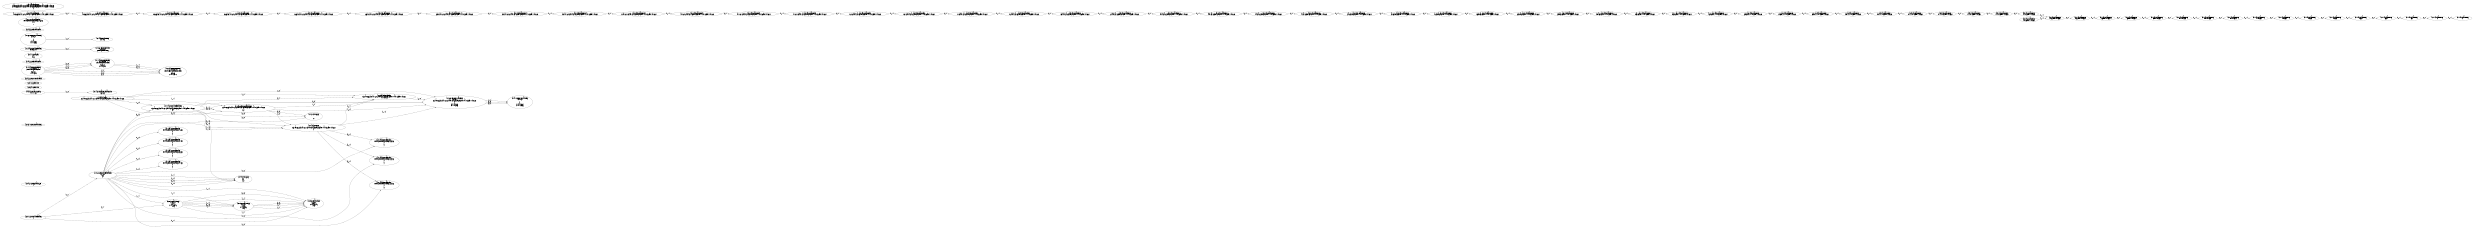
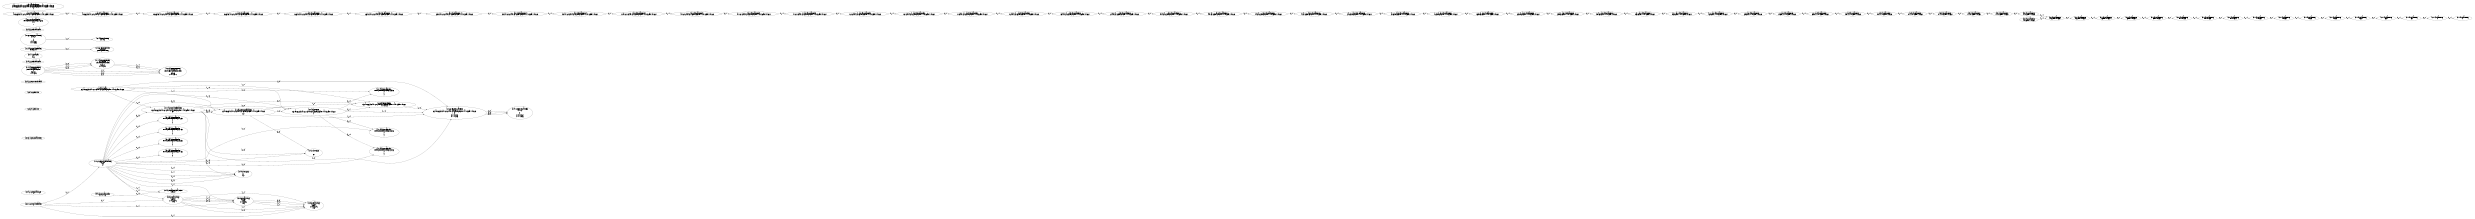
(208, 190) -> (130, 186)
none -> (139, 207)
